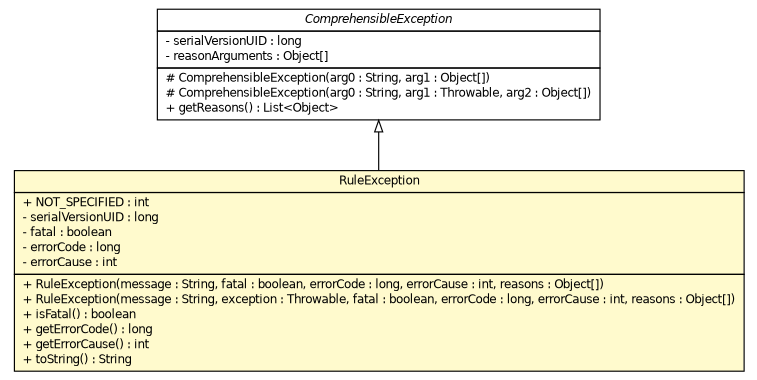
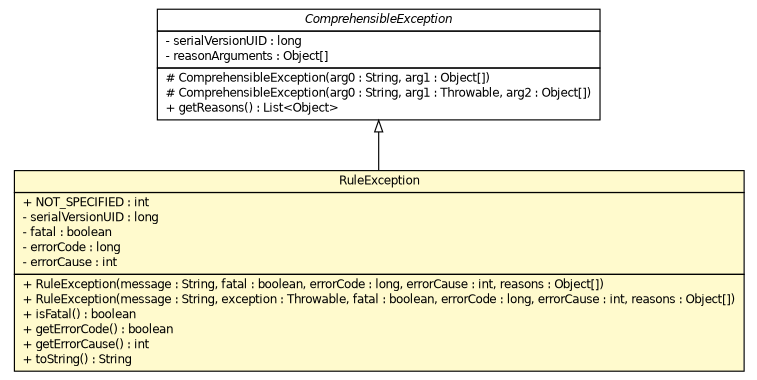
(88, 330) -> (98, 330)
